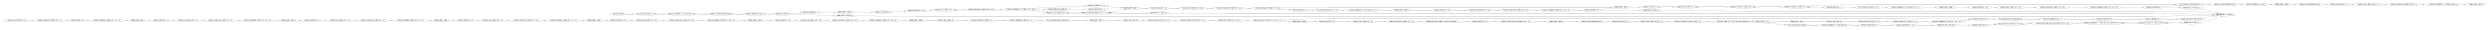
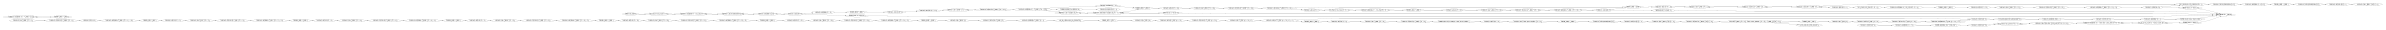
(2404, 4) -> none
(1834, 25) -> none
(1946, 25) -> (1946, 25)
